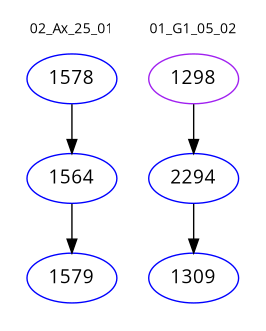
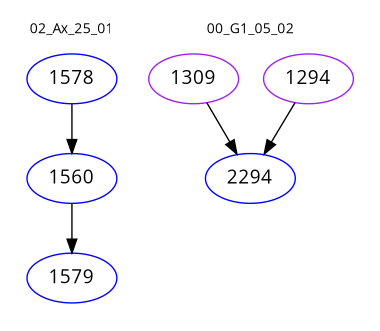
(194, 30) -> (251, 30)
(194, 79) -> (308, 79)
(72, 178) -> (72, 178)
(194, 221) -> (218, 122)
(194, 278) -> (194, 79)
